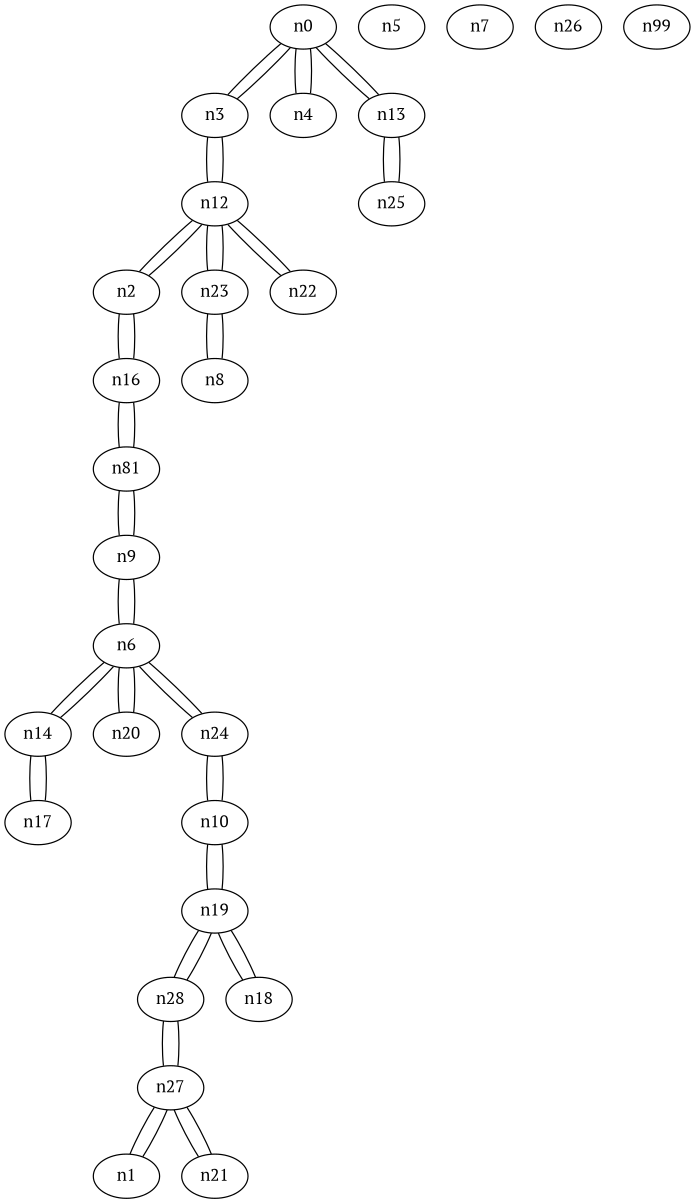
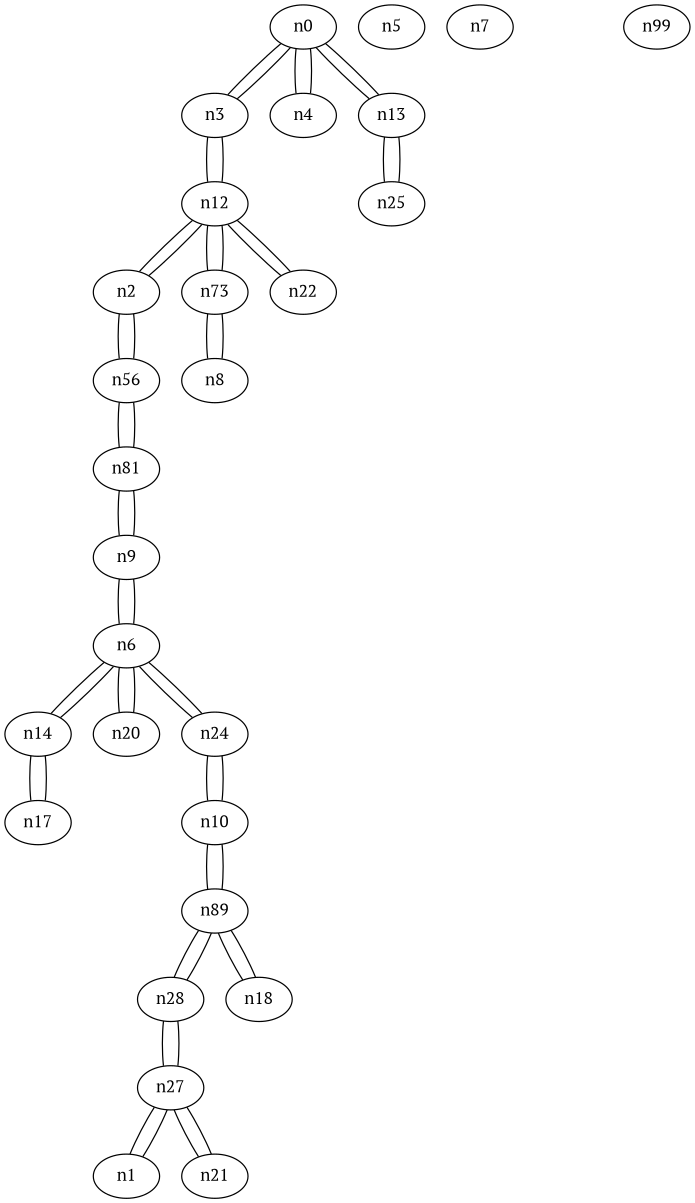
(568, 27) -> none
(215, 292) -> (215, 292)
(126, 381) -> (126, 381)
(215, 911) -> (215, 911)
